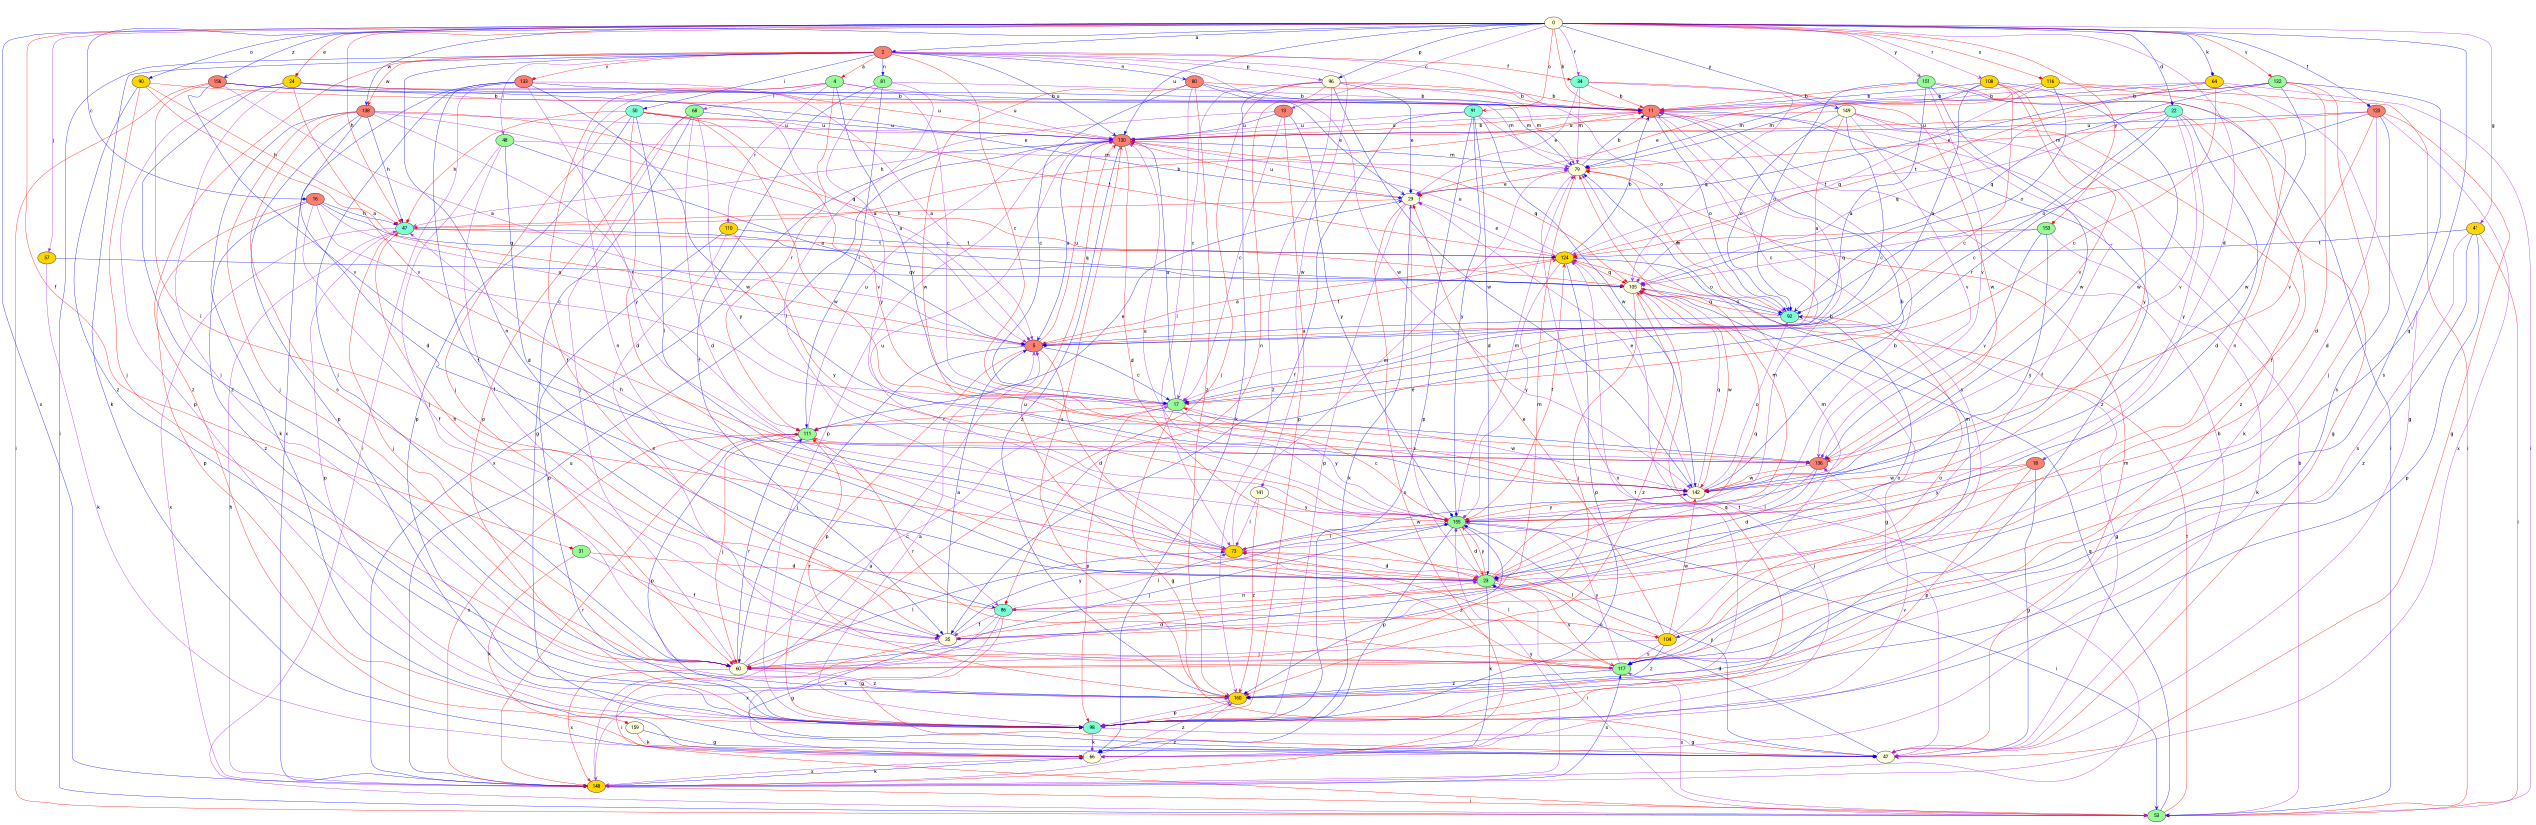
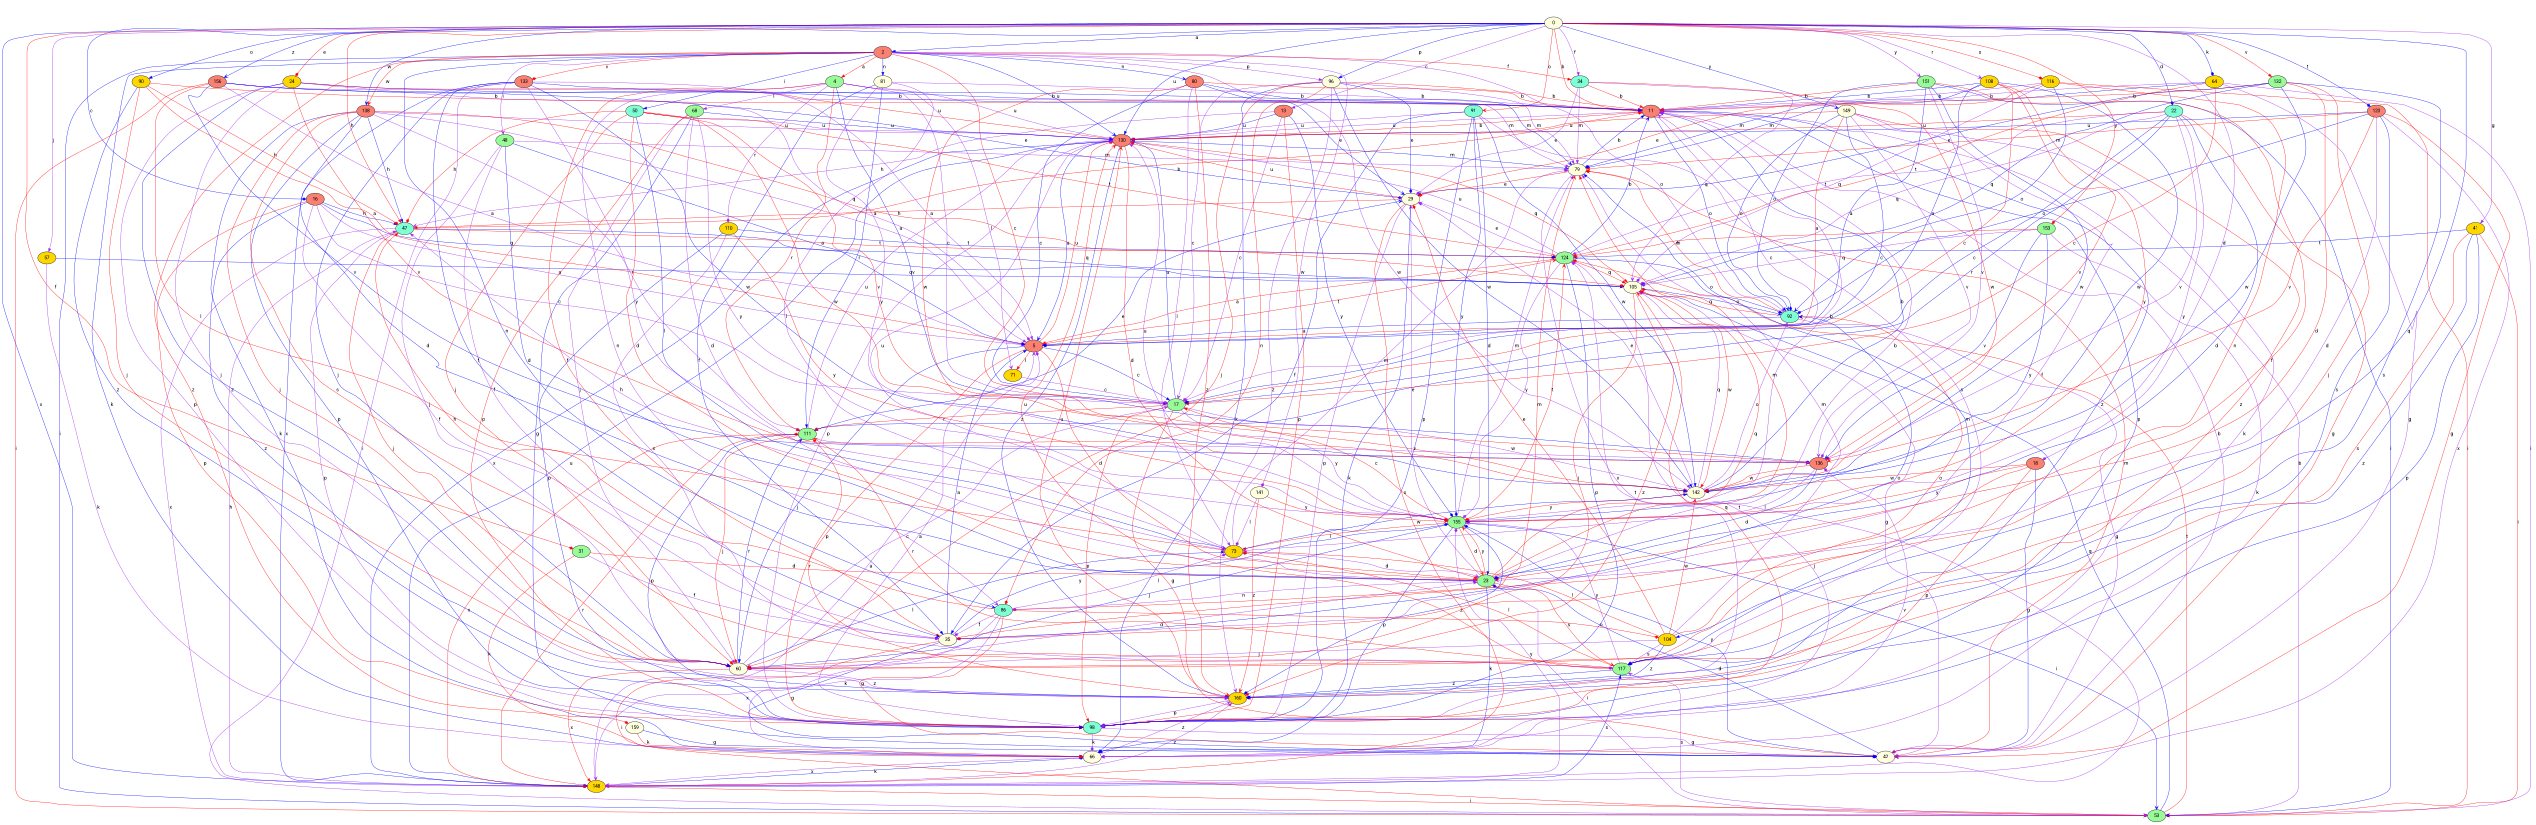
(883, 82) -> (883, 82)
(1565, 258) -> (1565, 258)
none -> (1013, 375)
(2128, 550) -> (2128, 550)
(491, 632) -> (2013, 581)
